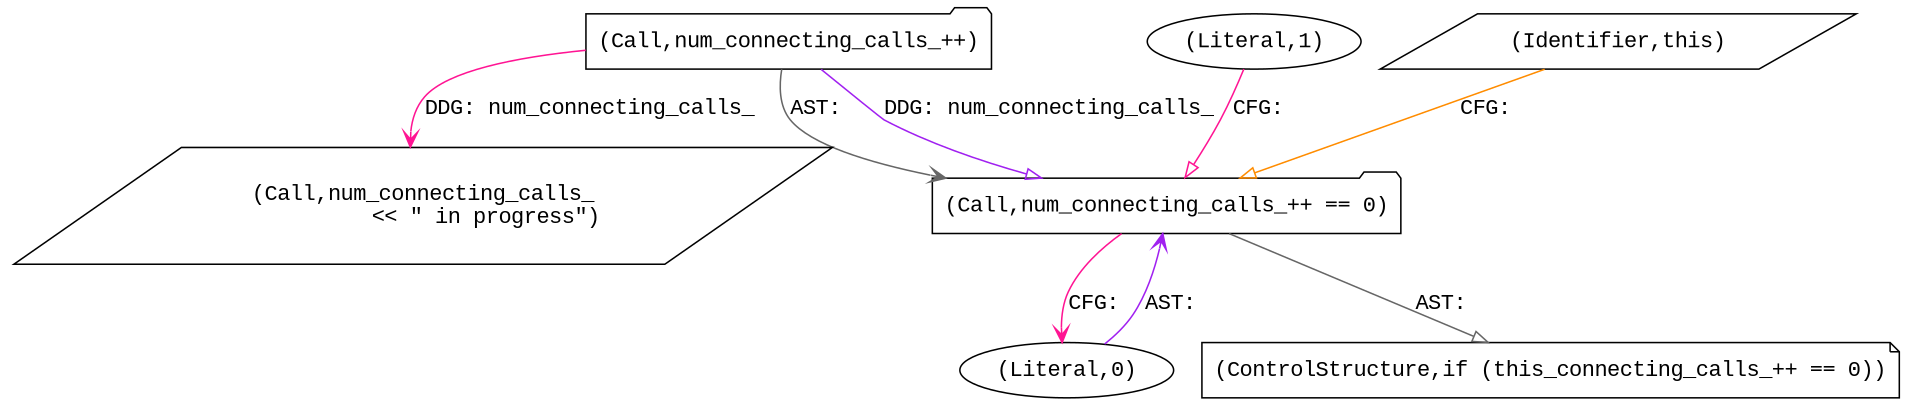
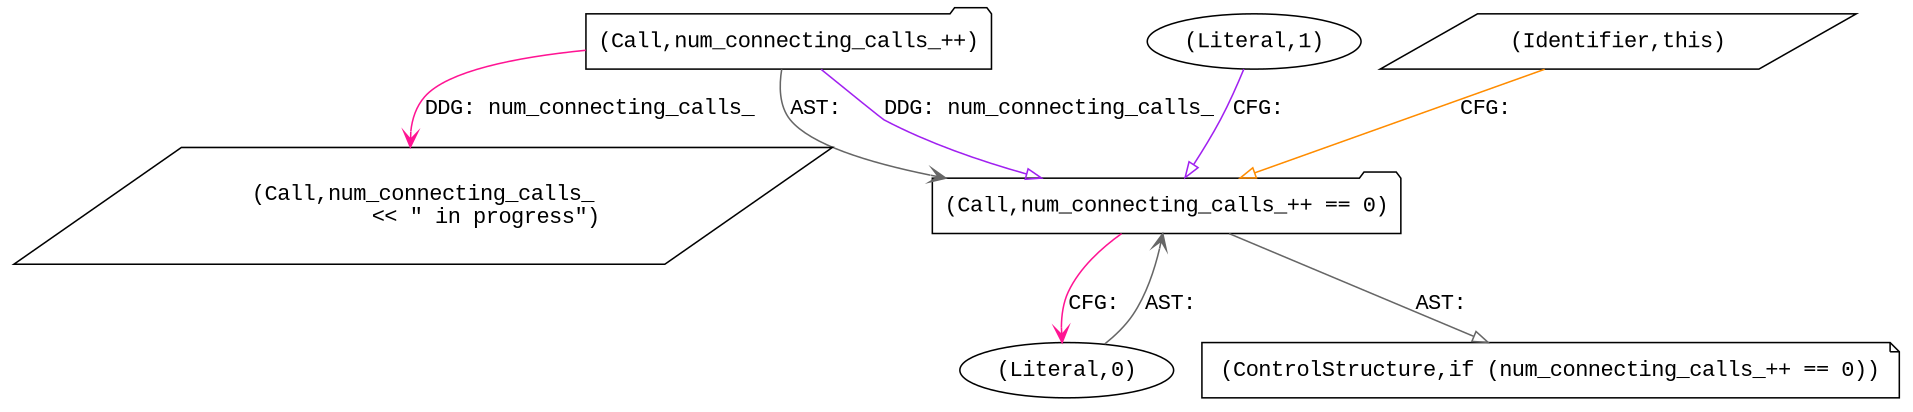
(1221, 118) -> (1221, 118)
(1141, 302) -> (1141, 302)
(1551, 370) -> (1551, 370)
